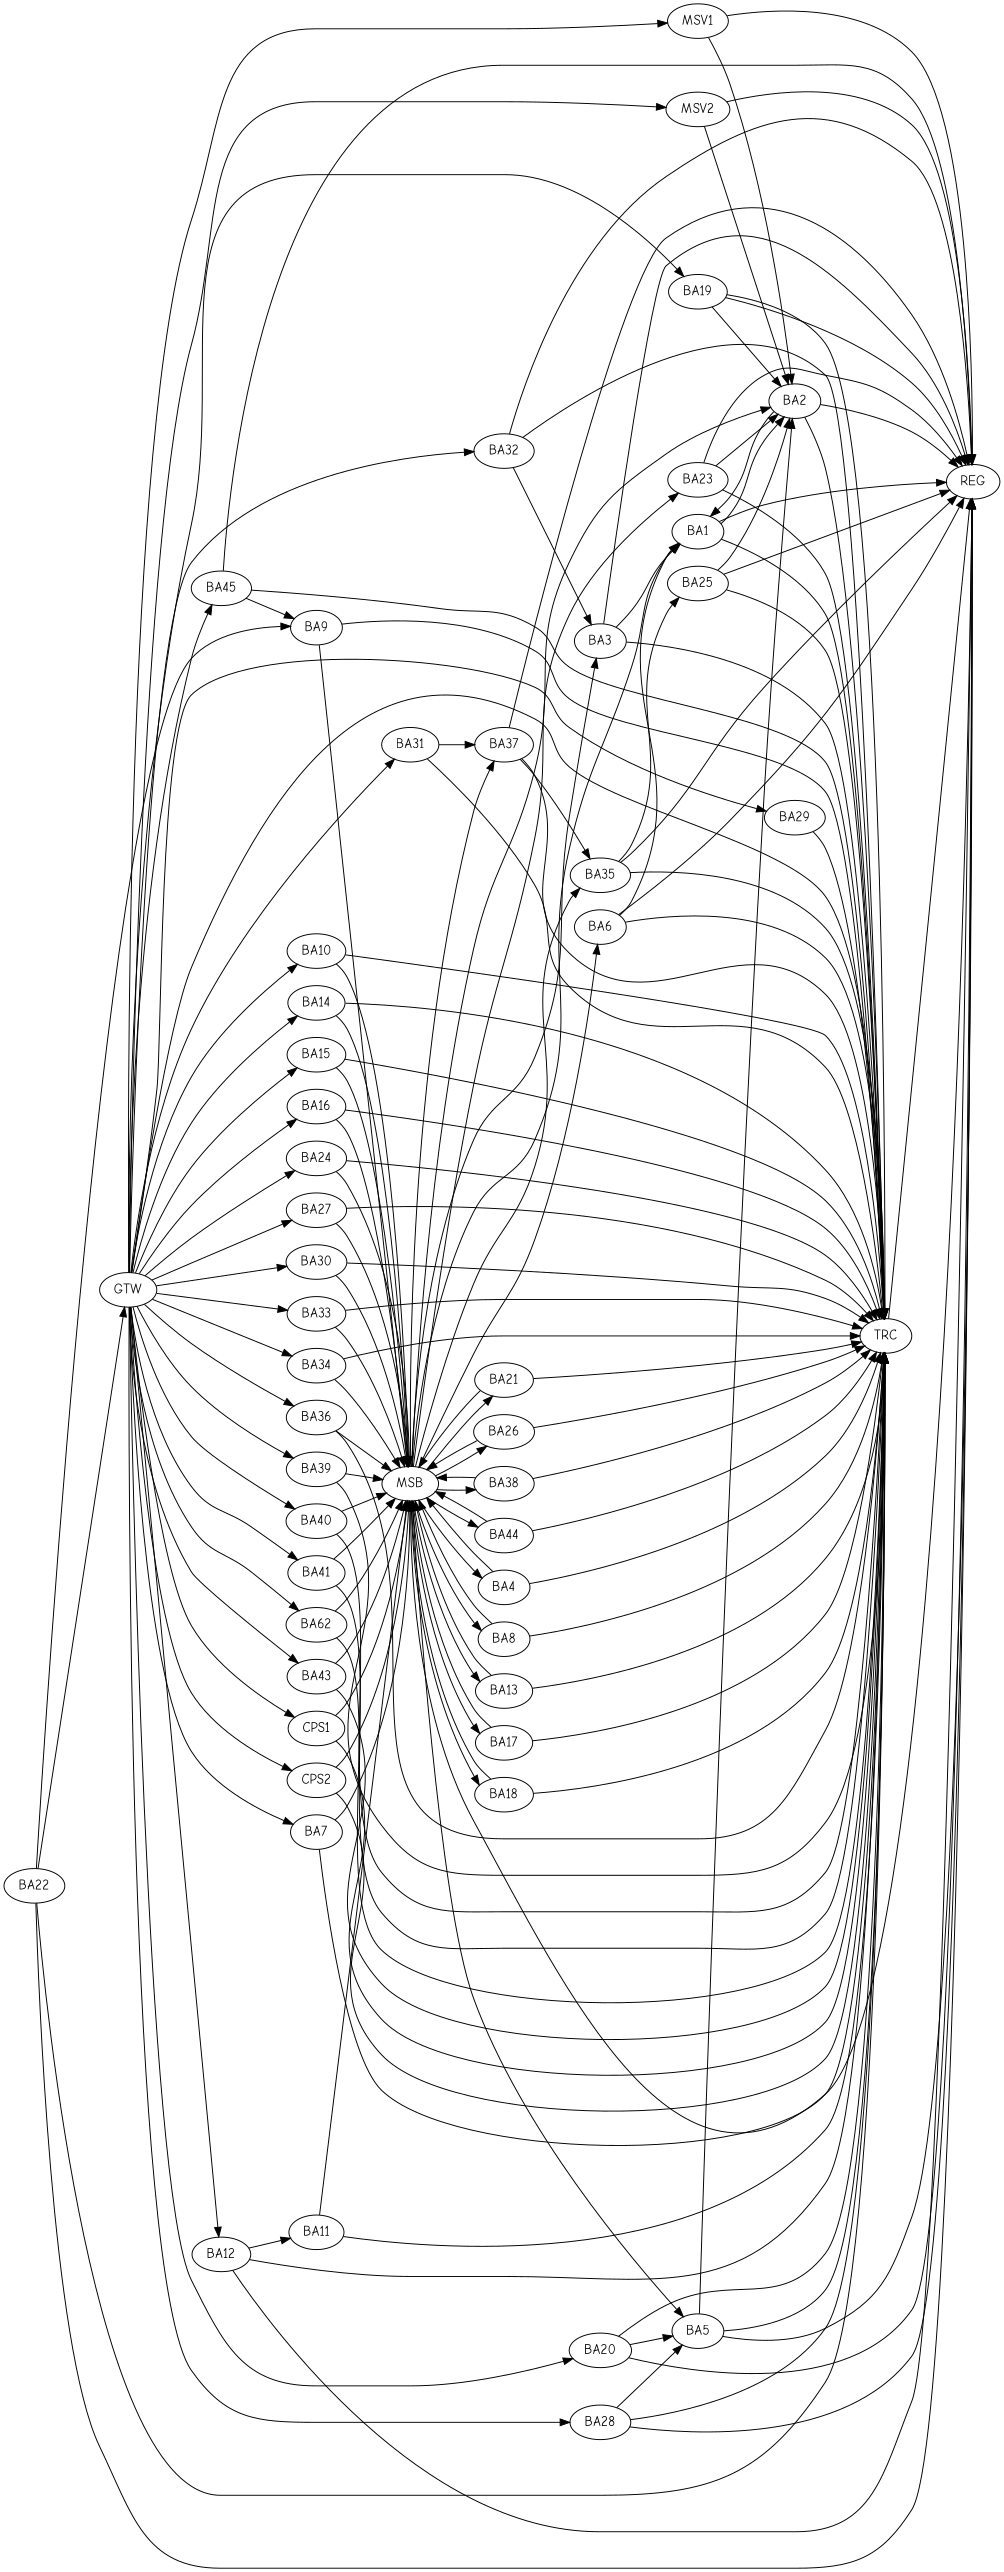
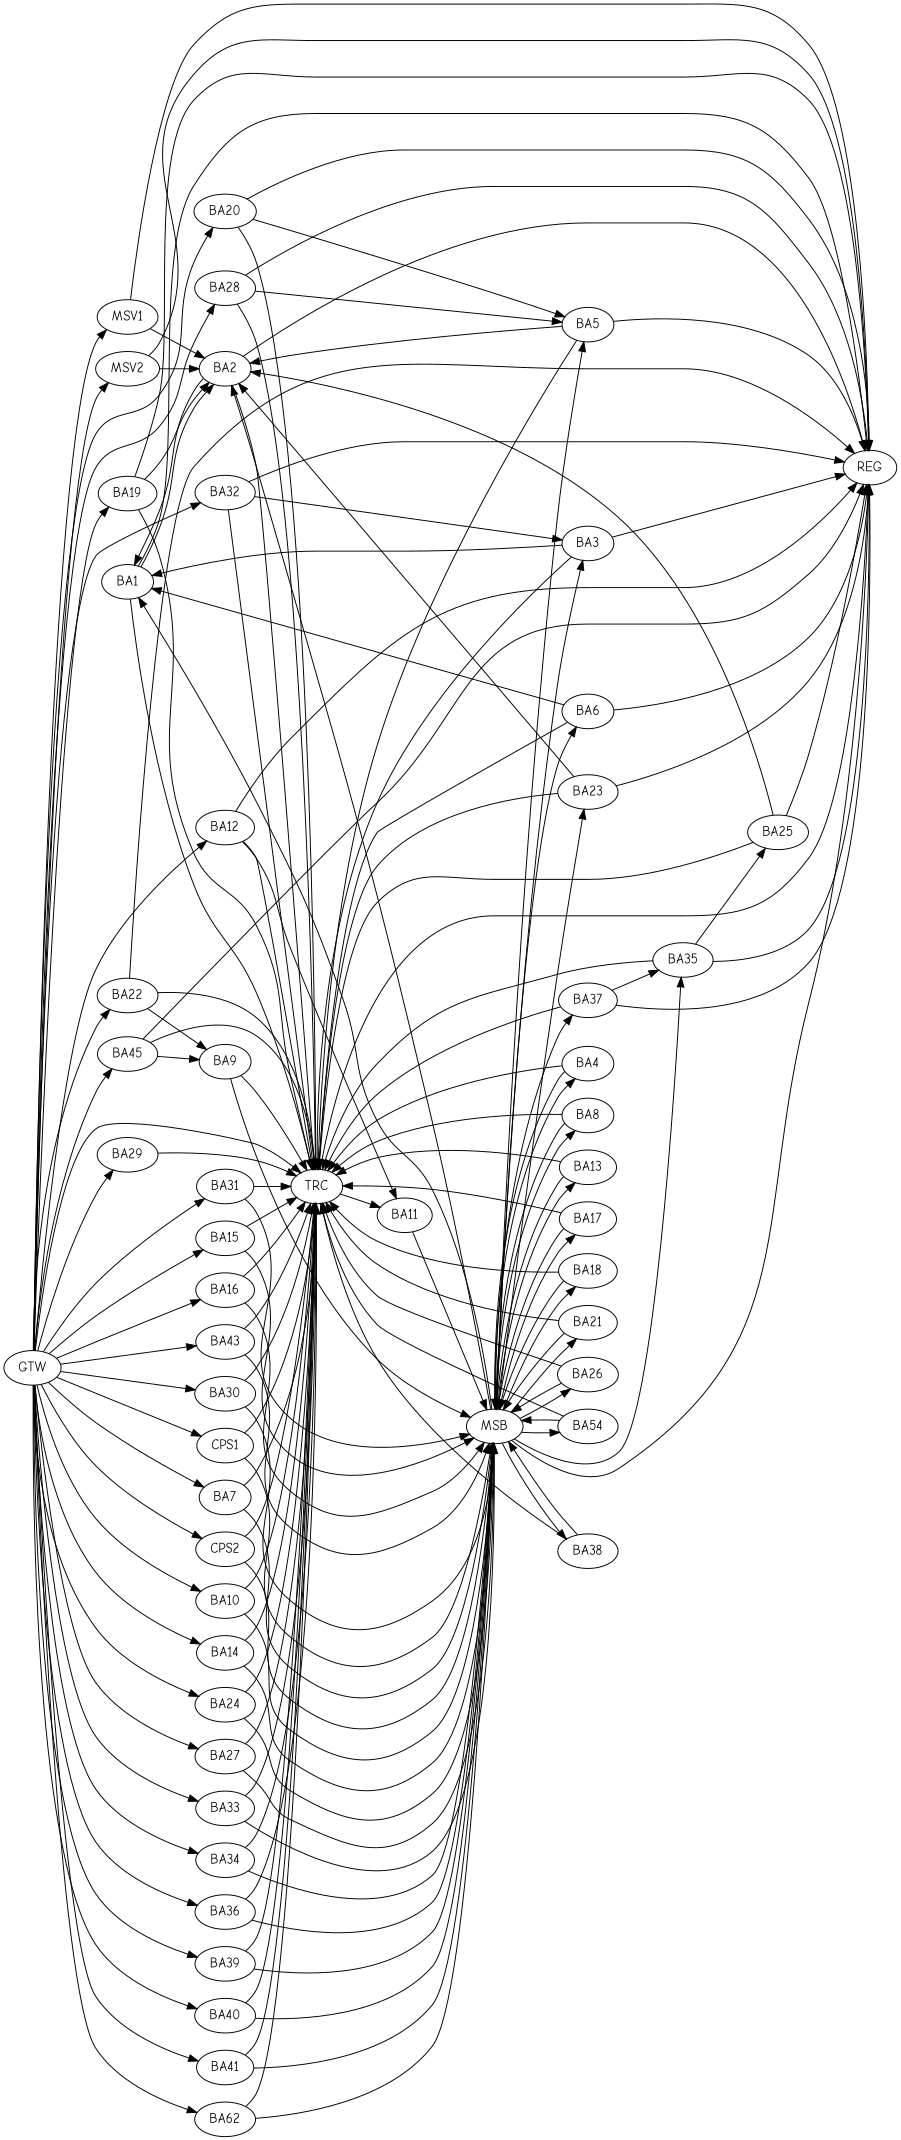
(452, 745) -> (278, 1404)
(504, 1536) -> (588, 1426)
(81, 1593) -> (49, 1179)
(838, 2098) -> (356, 1199)
